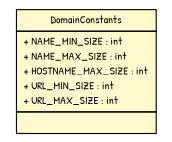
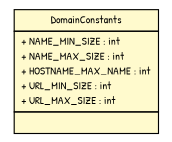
(86, 71) -> (86, 71)
